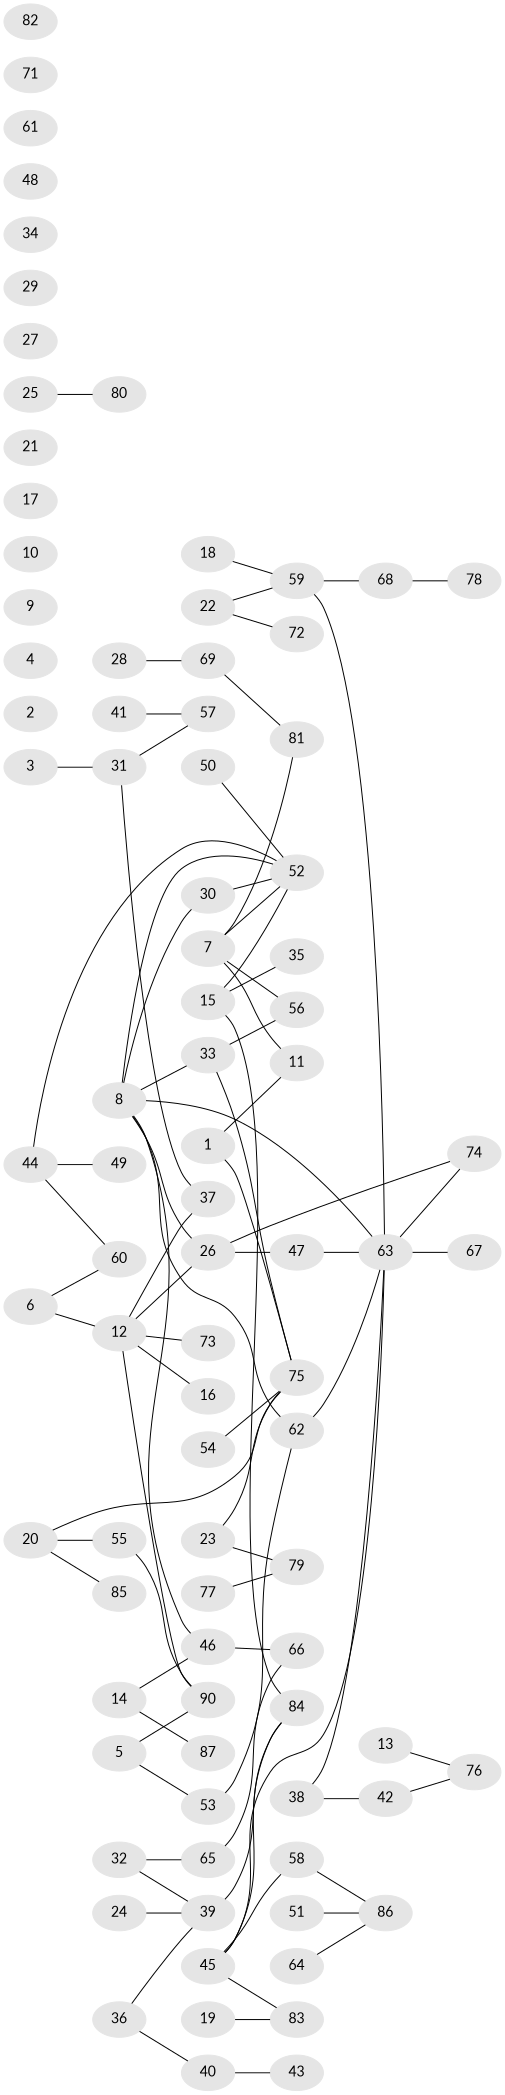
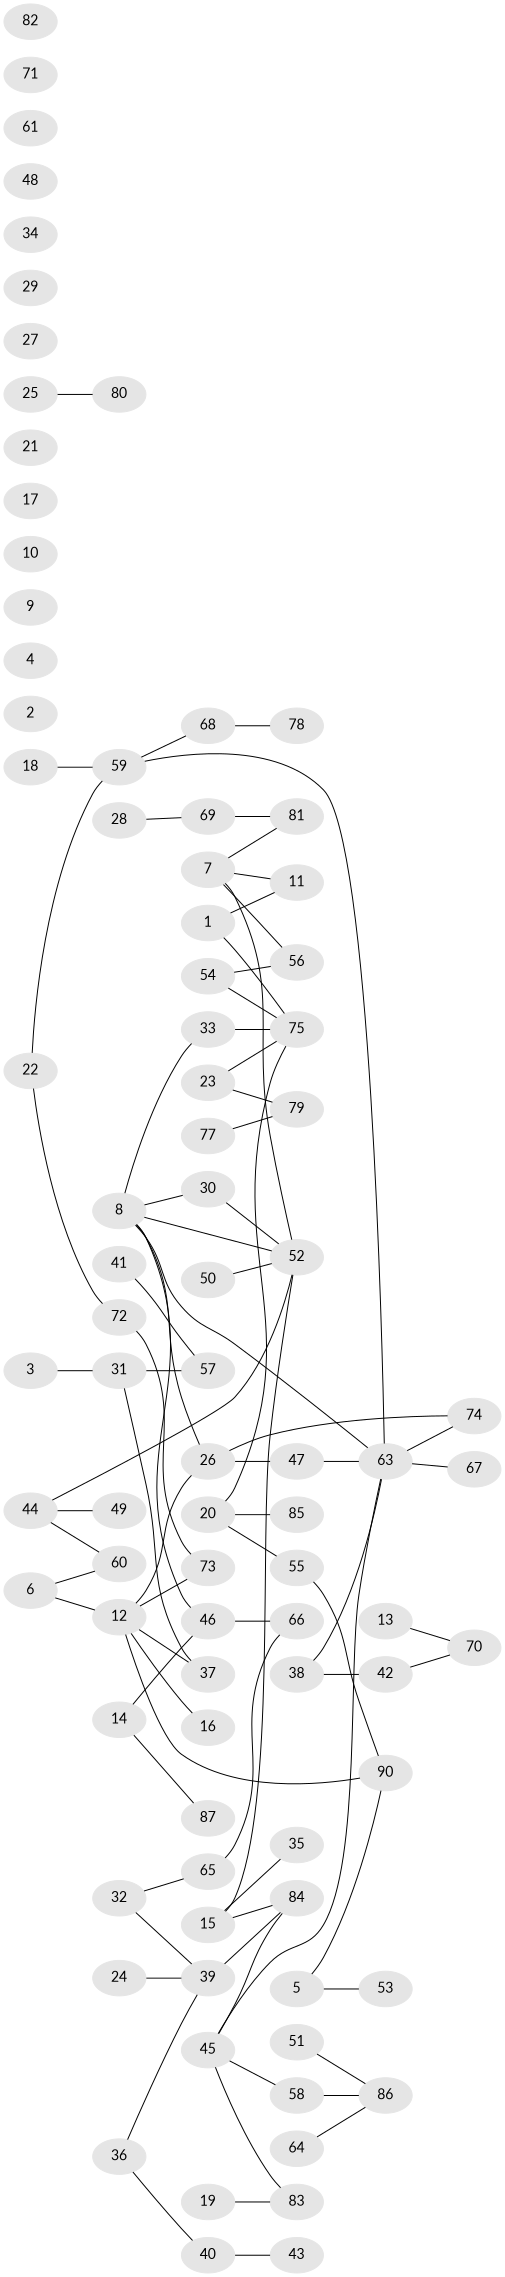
(253, 1032) -> (244, 971)
(297, 1431) -> none
none -> (164, 1478)
(474, 1772) -> (474, 1648)
